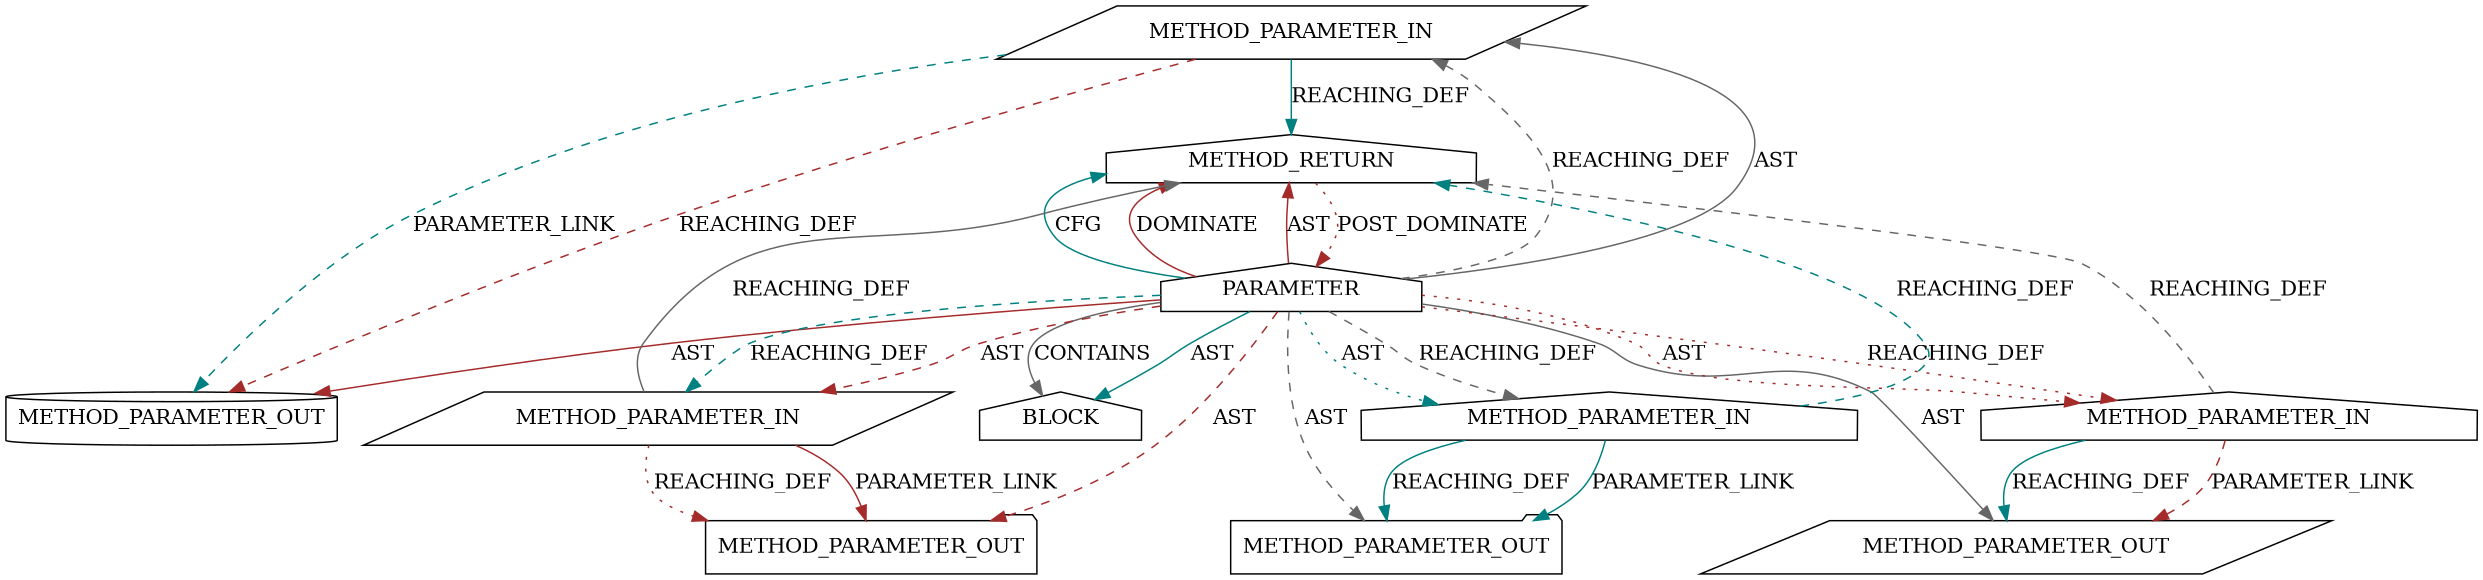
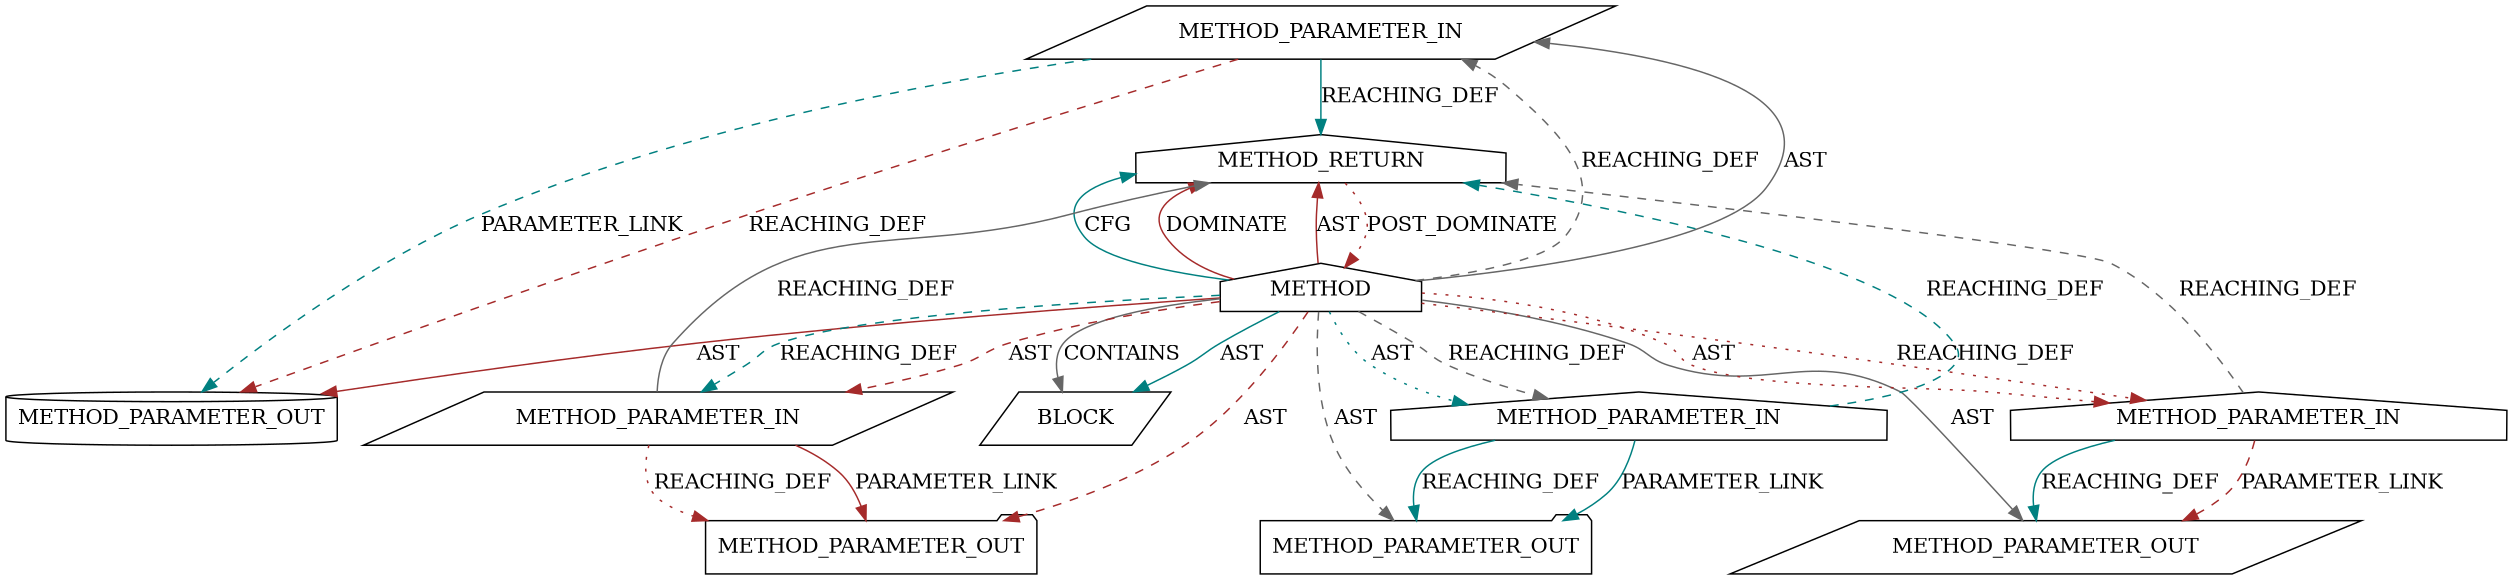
(1291, 290) -> (1321, 290)
(1061, 419) -> (1075, 419)
